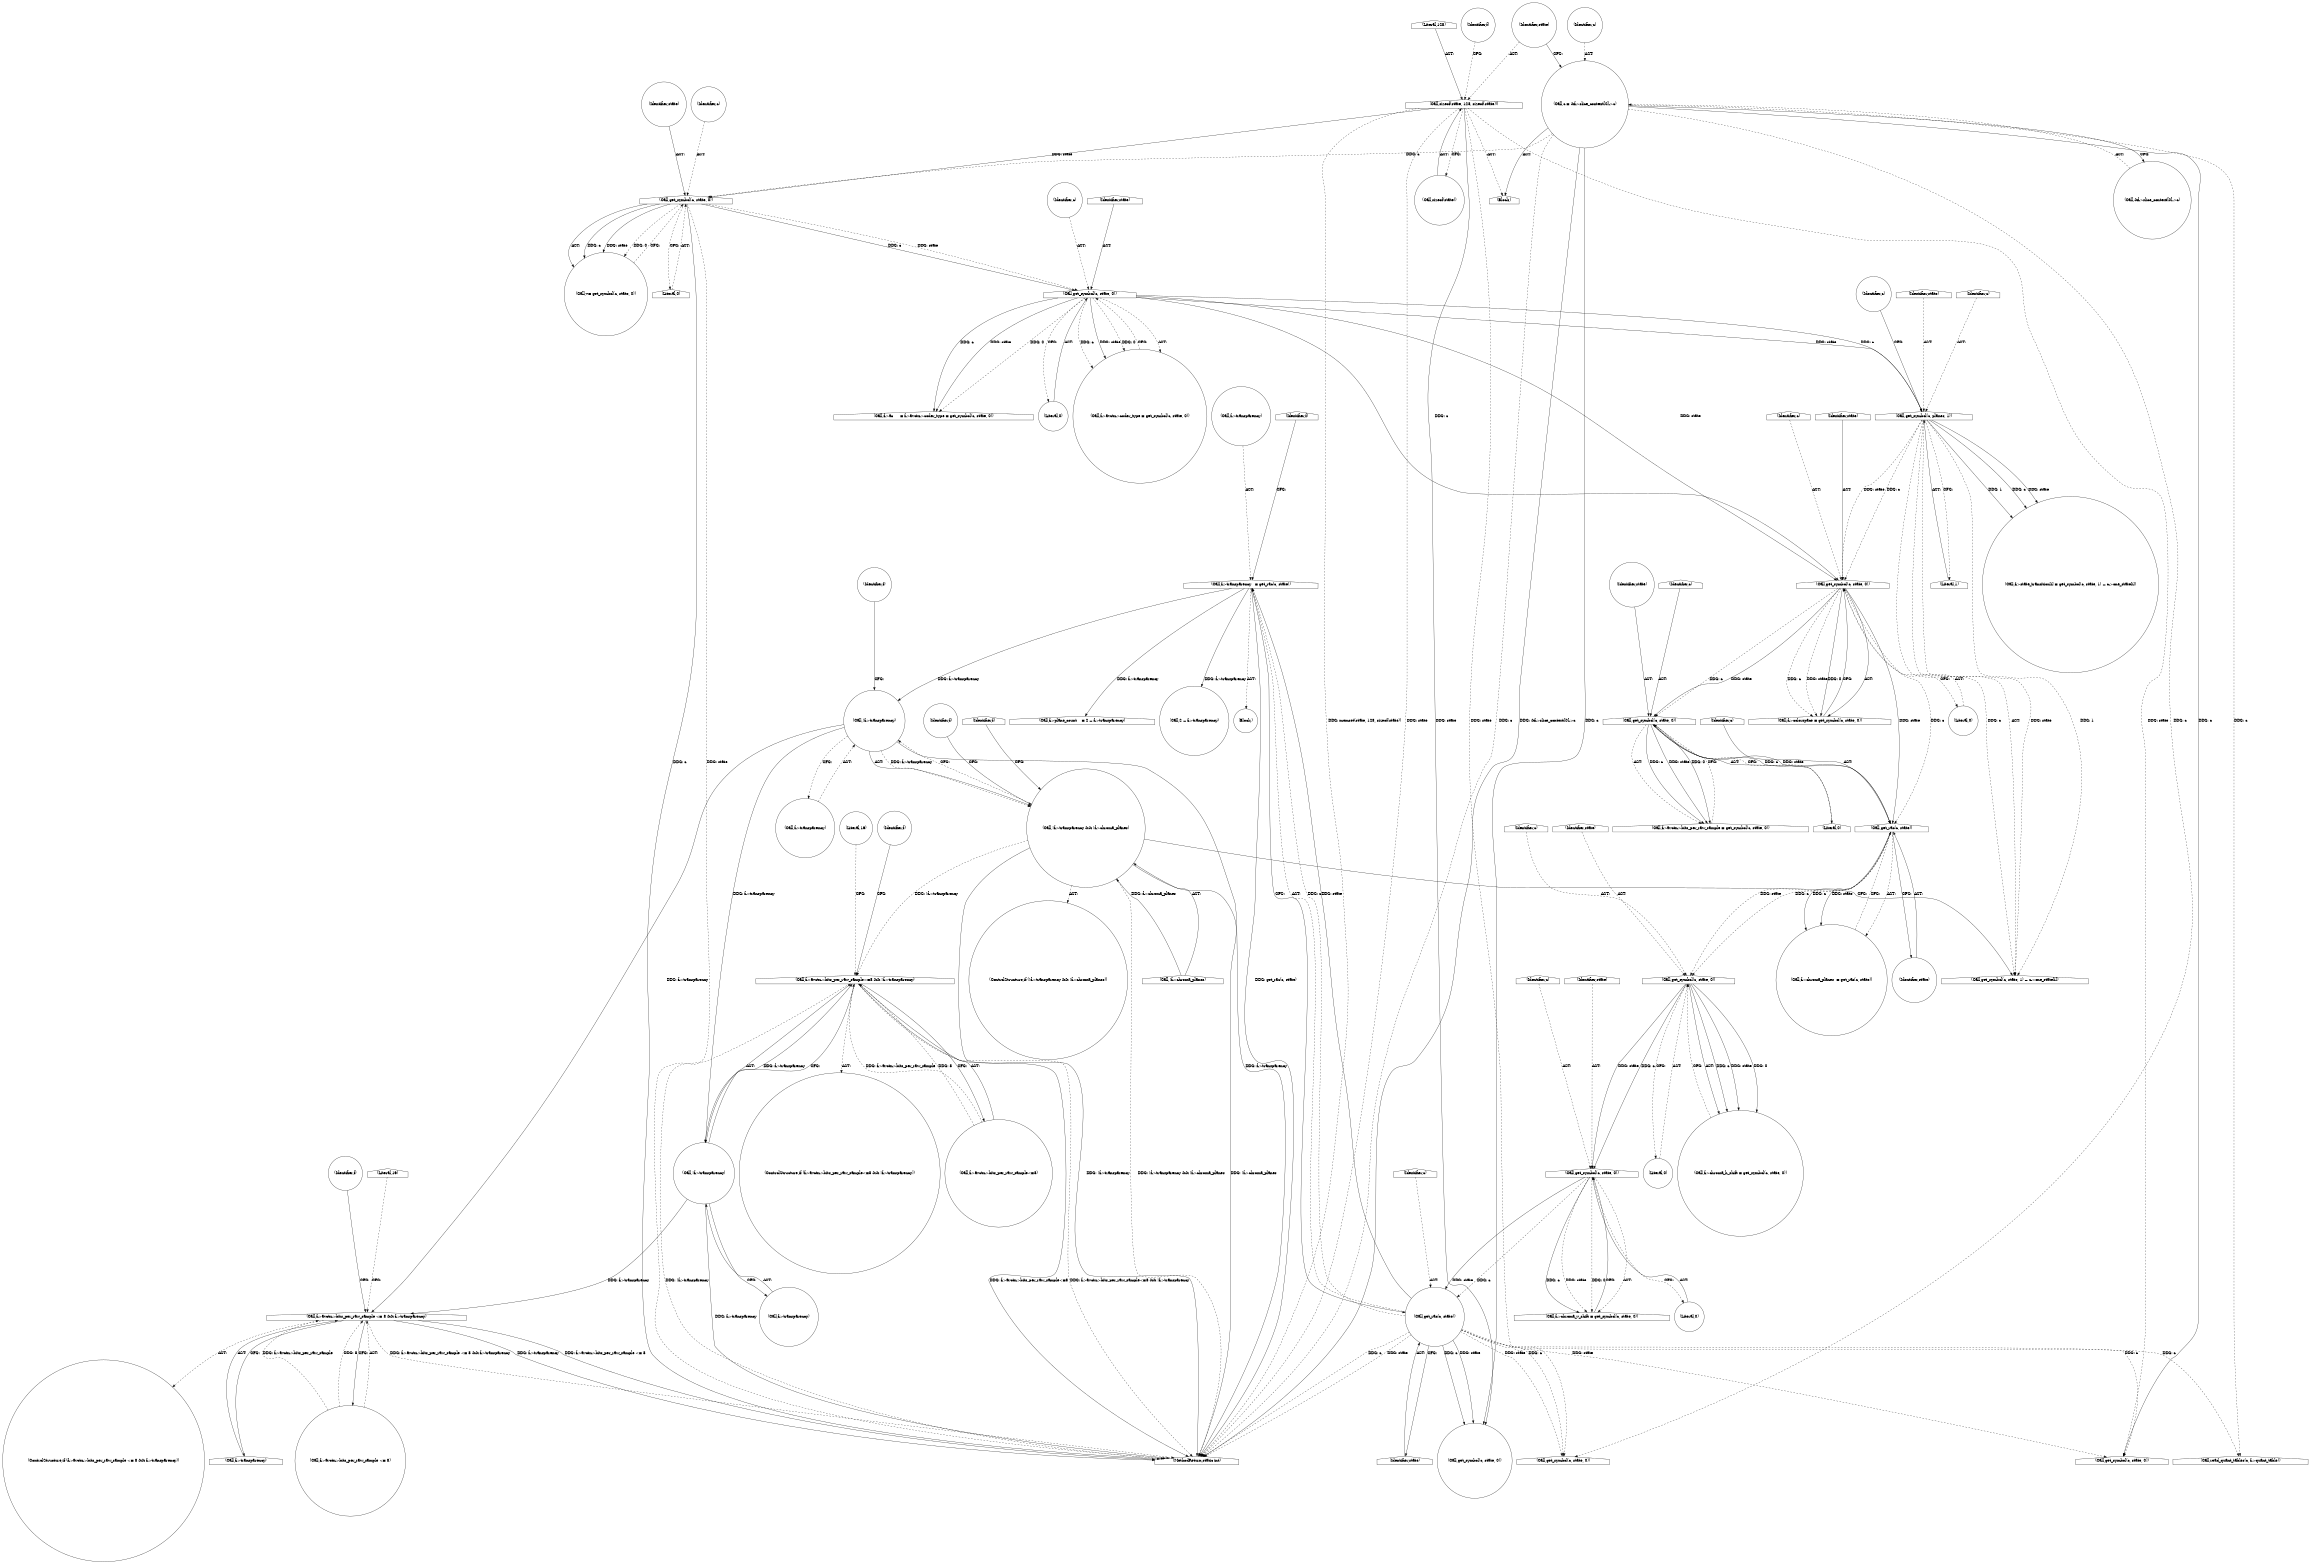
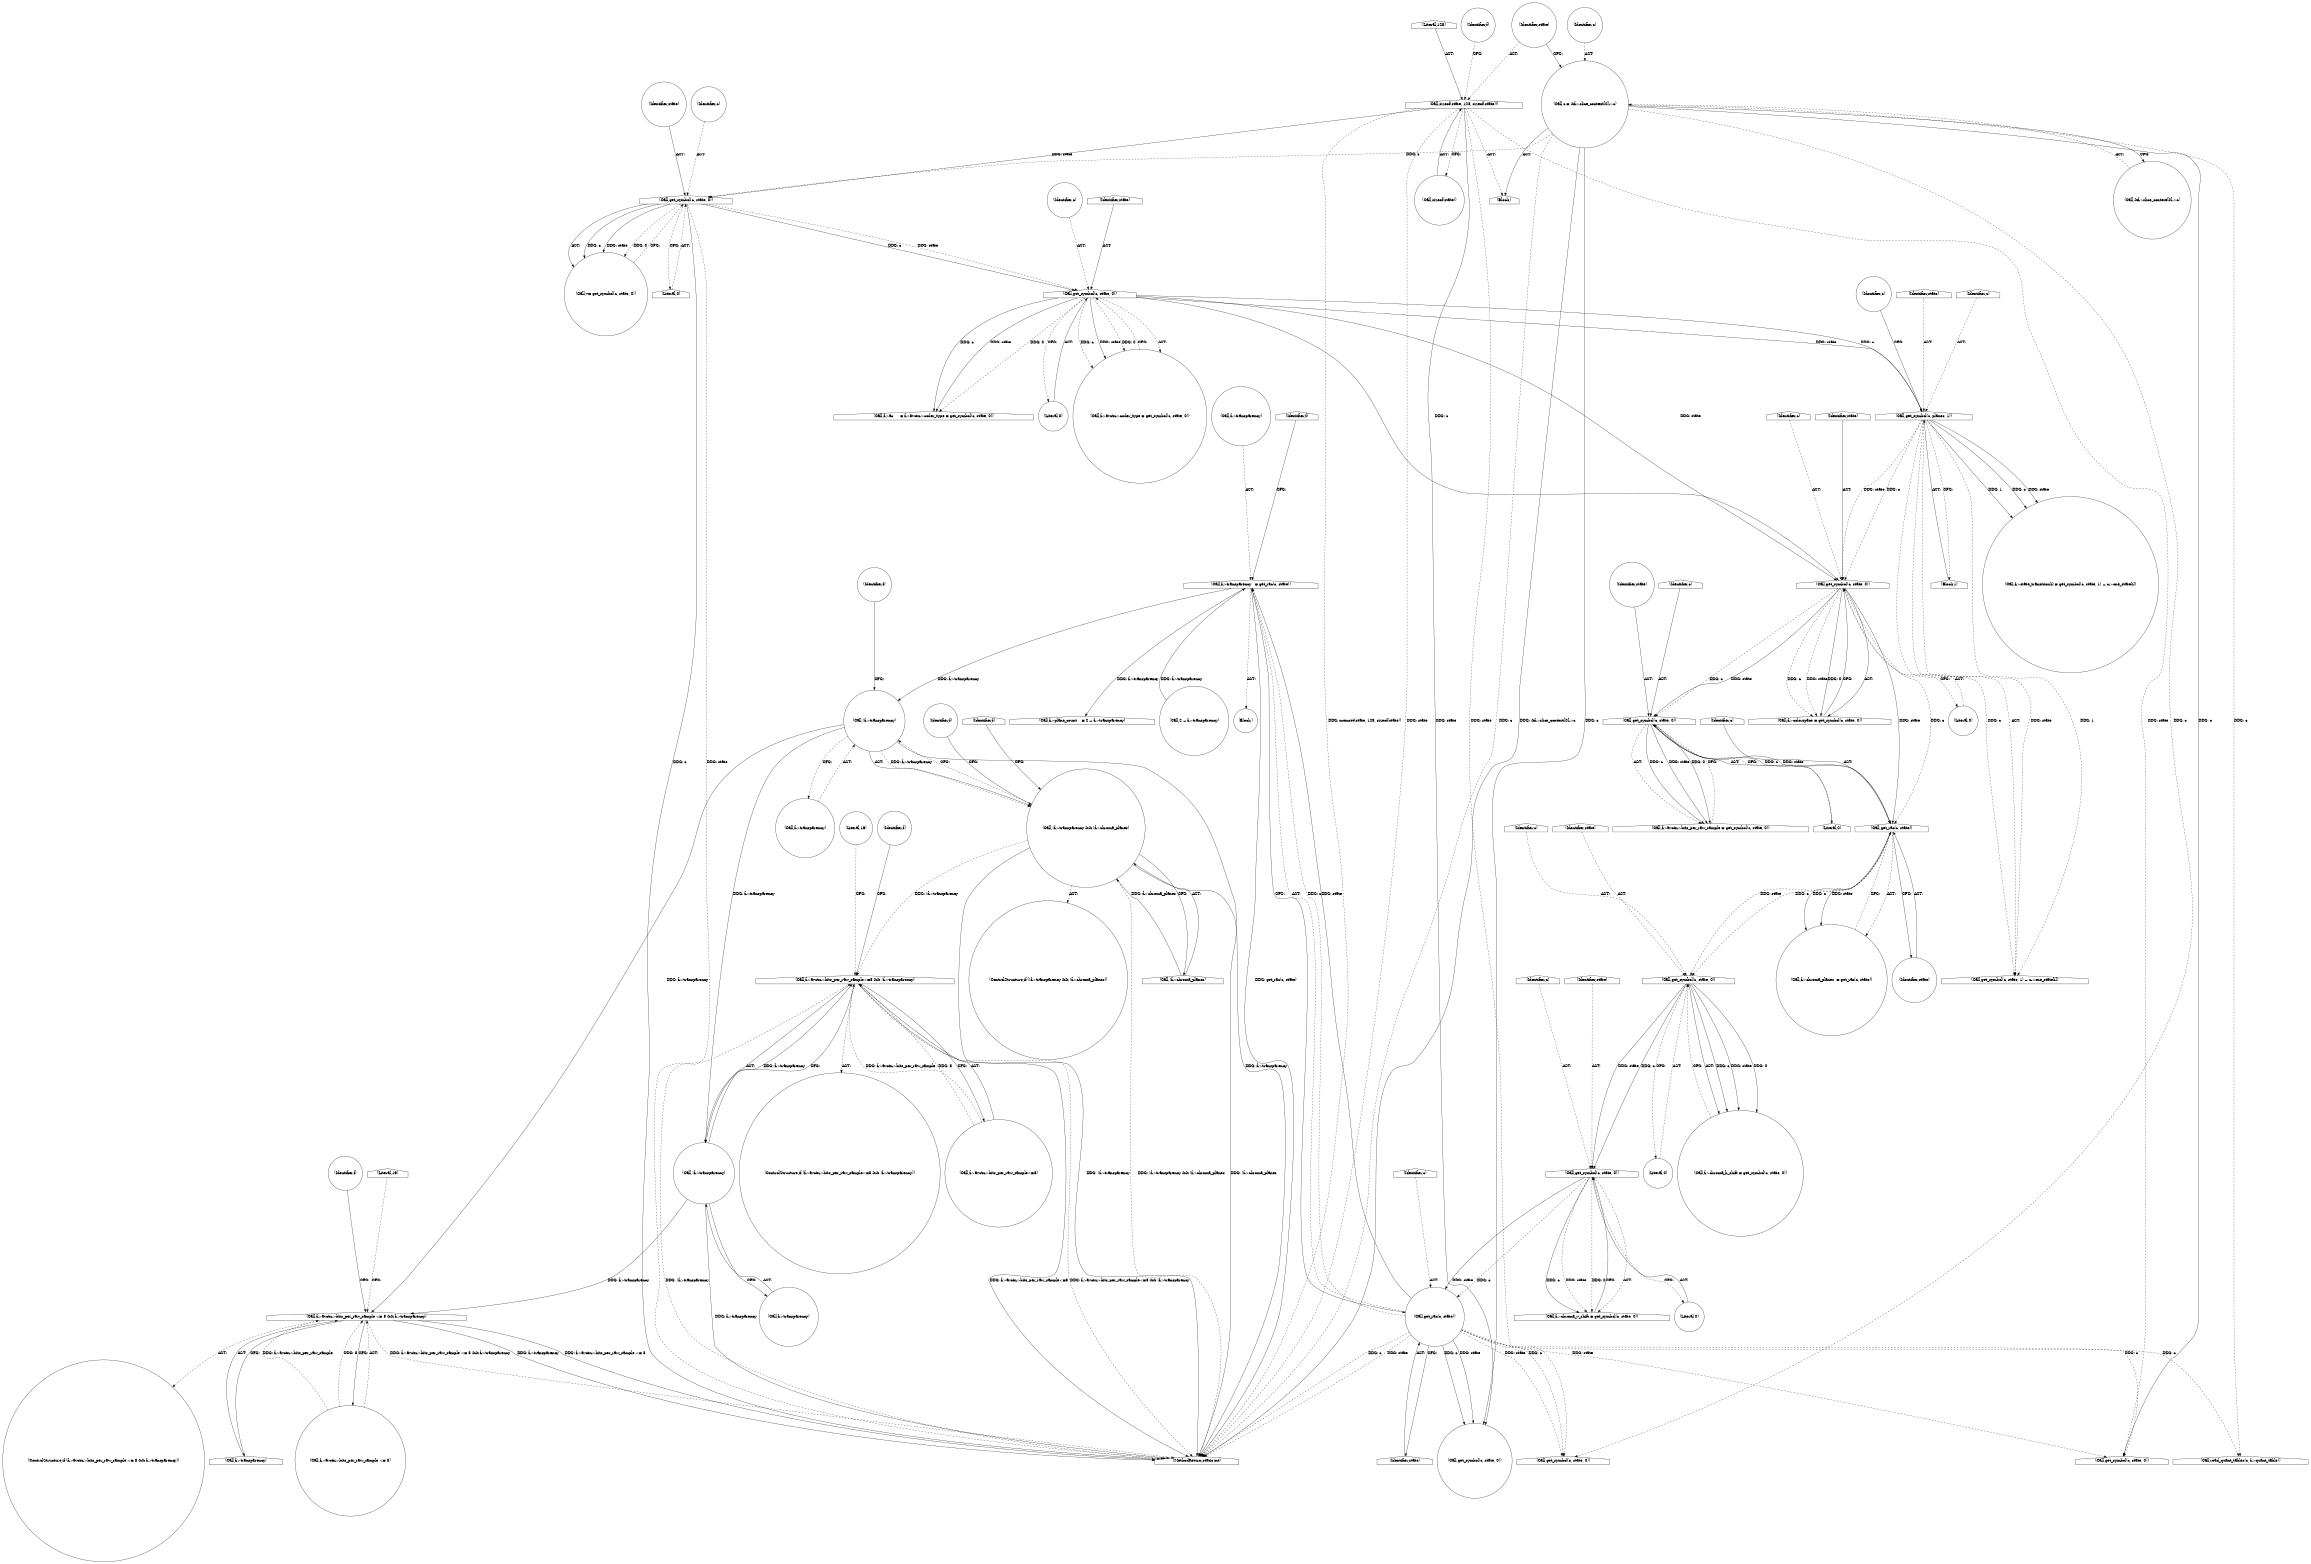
(1949, 585) -> (1949, 585)
(1223, 635) -> (1187, 637)
(1593, 888) -> (1182, 905)
